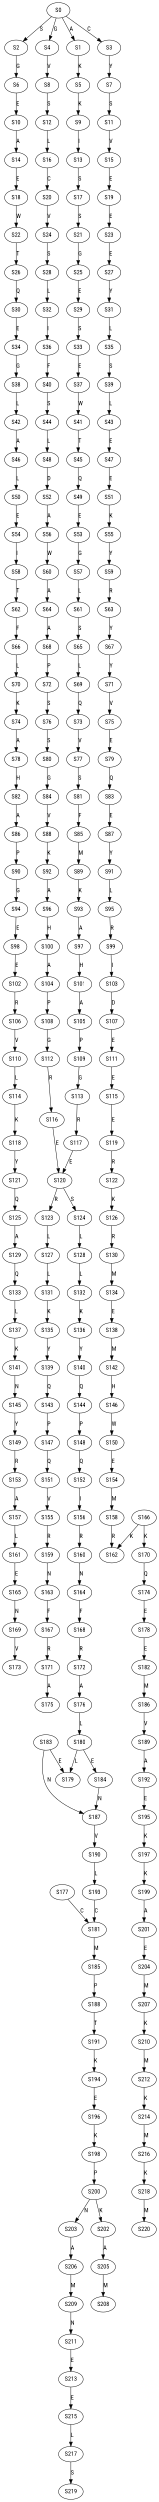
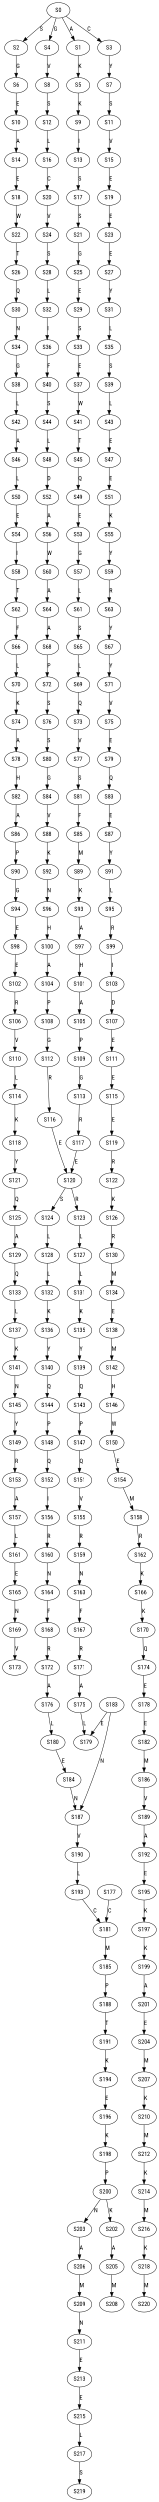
(18, 329) -> (18, 329)
(49, 891) -> (49, 891)
(129, 1535) -> (140, 1572)
(74, 1759) -> (82, 1722)
